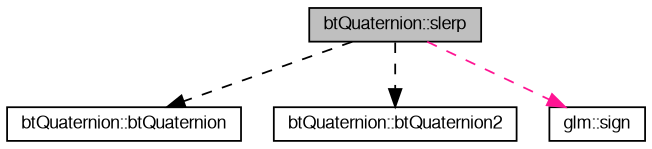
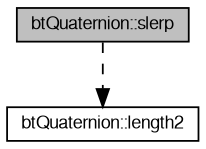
(124, 124) -> none
(395, 124) -> (103, 124)
(597, 124) -> none
